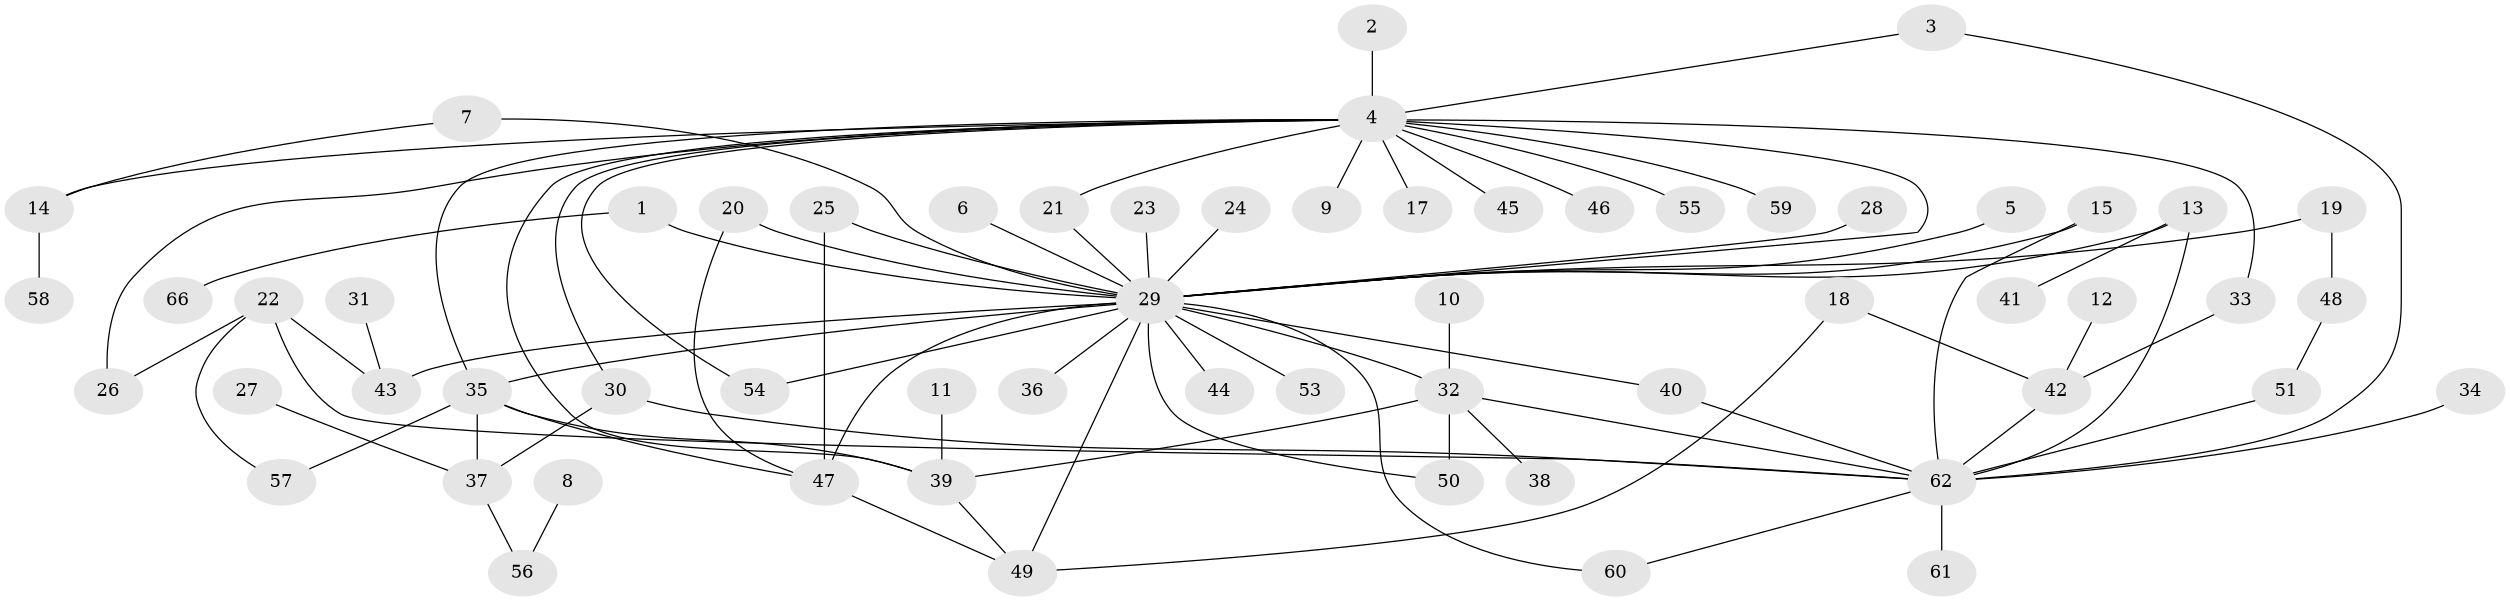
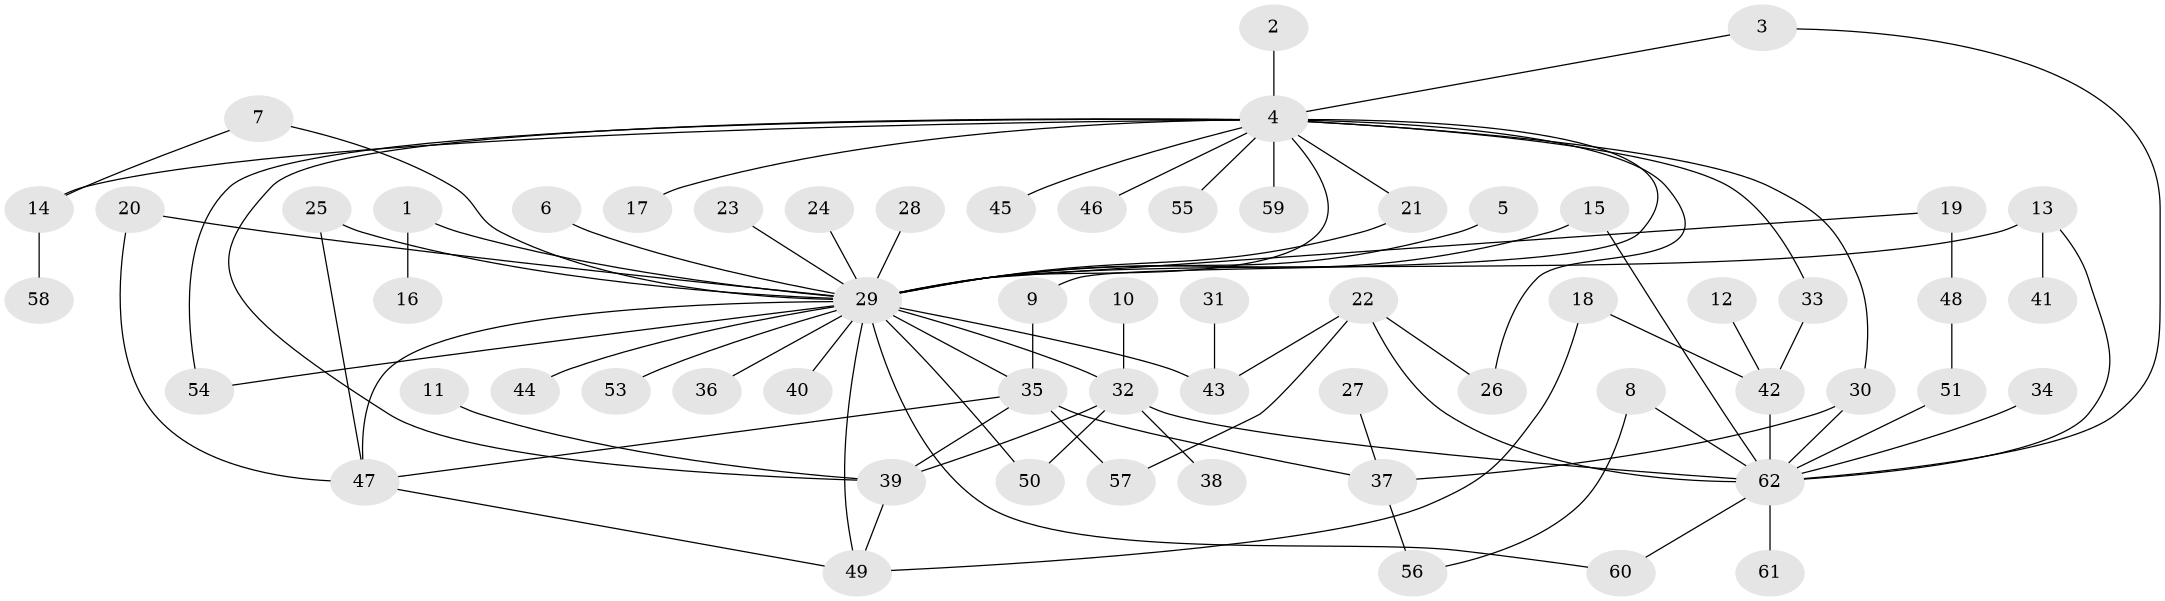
(611, 148) -> (1033, 344)
(178, 300) -> (408, 300)
(1807, 437) -> (1696, 434)
